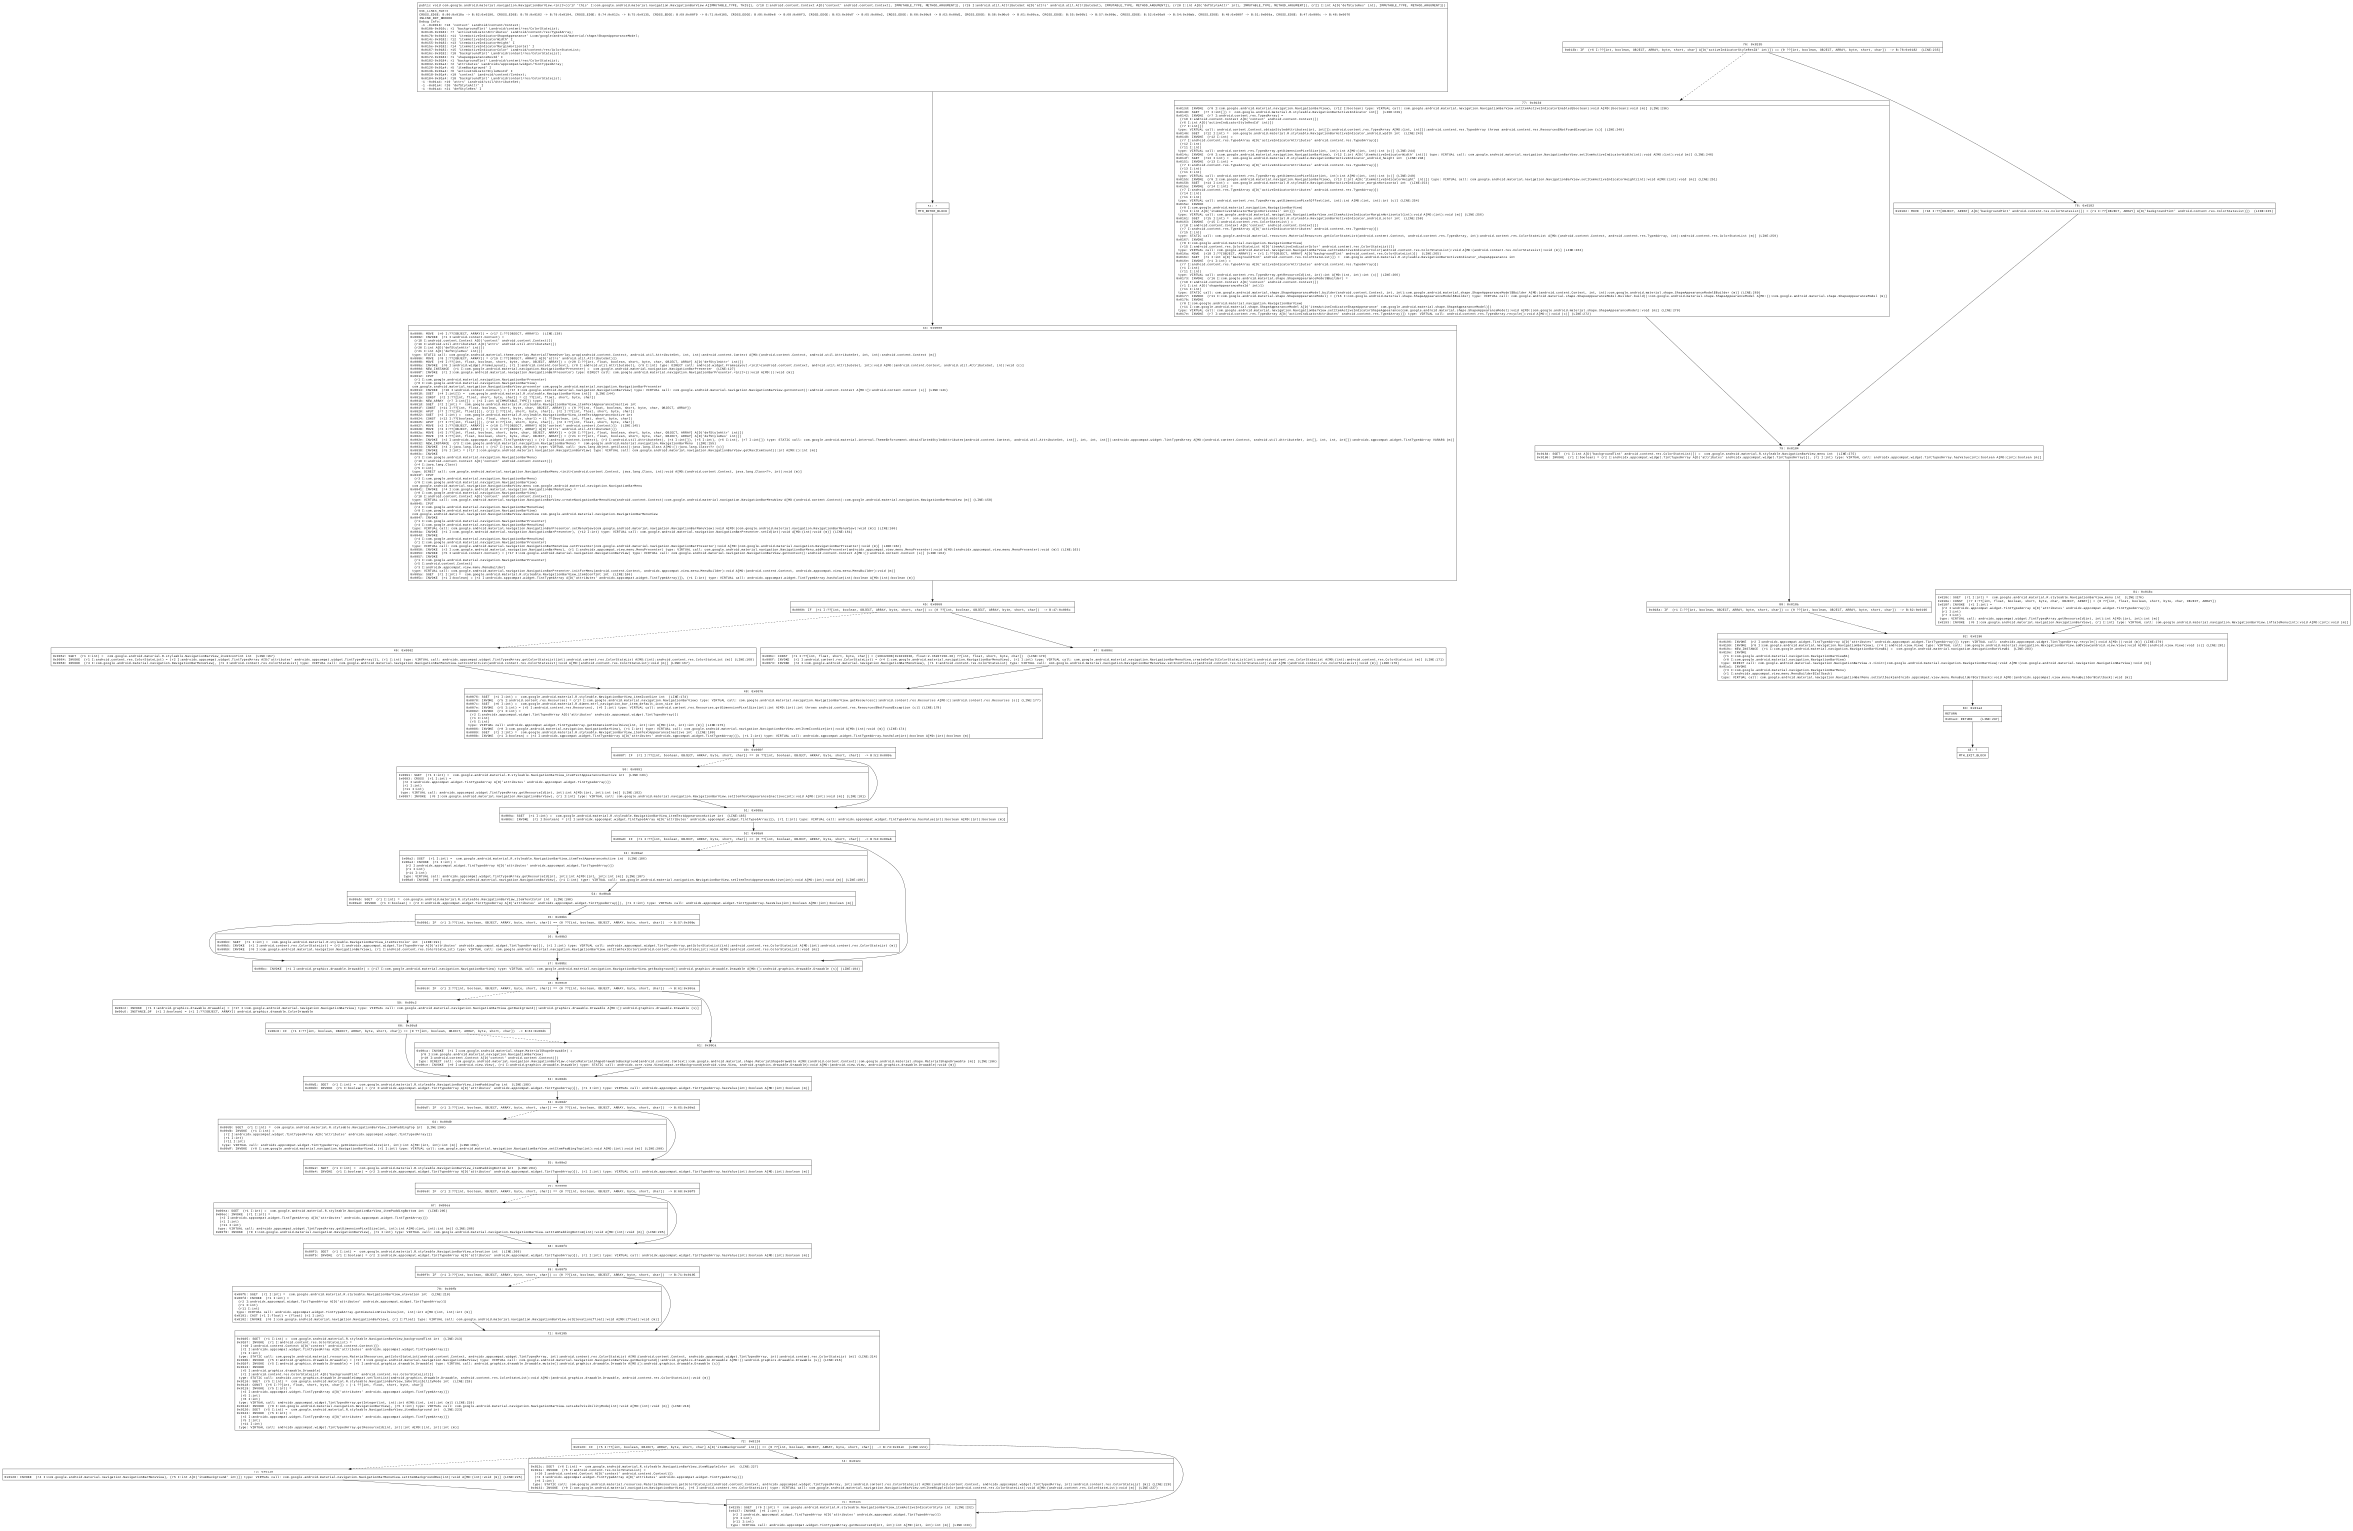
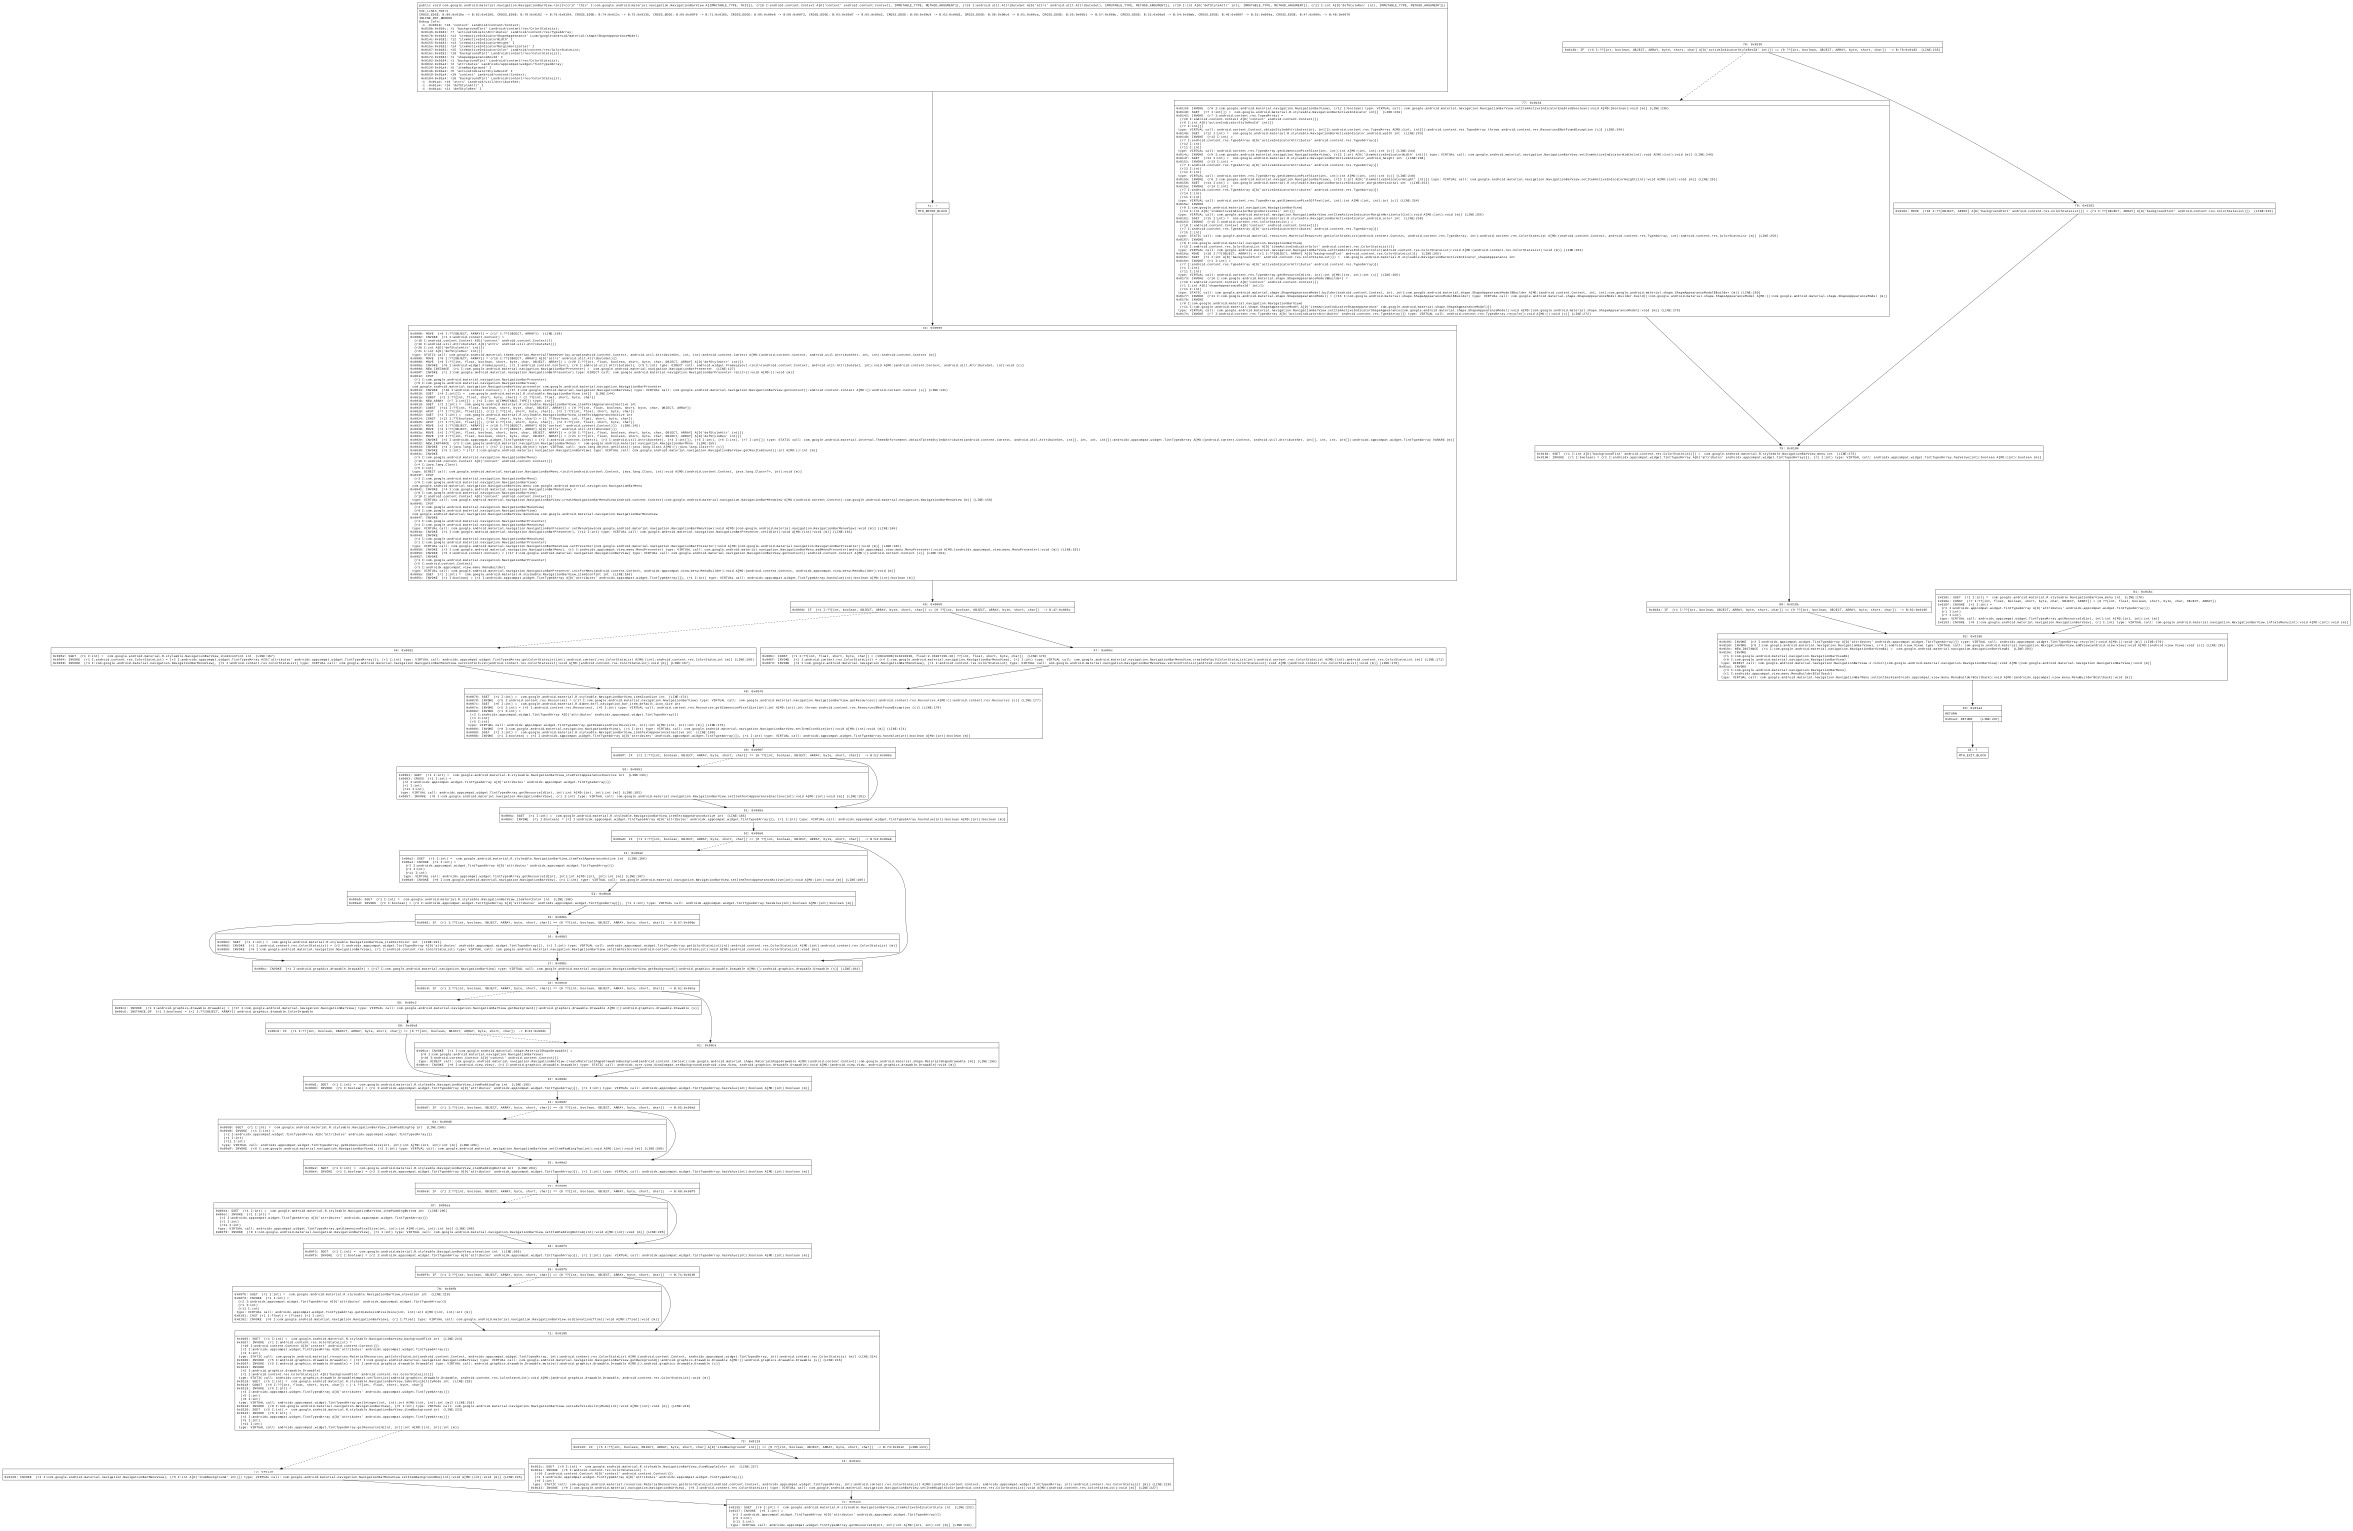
(1171, 1457) -> (851, 1494)
(508, 1459) -> (342, 1449)
